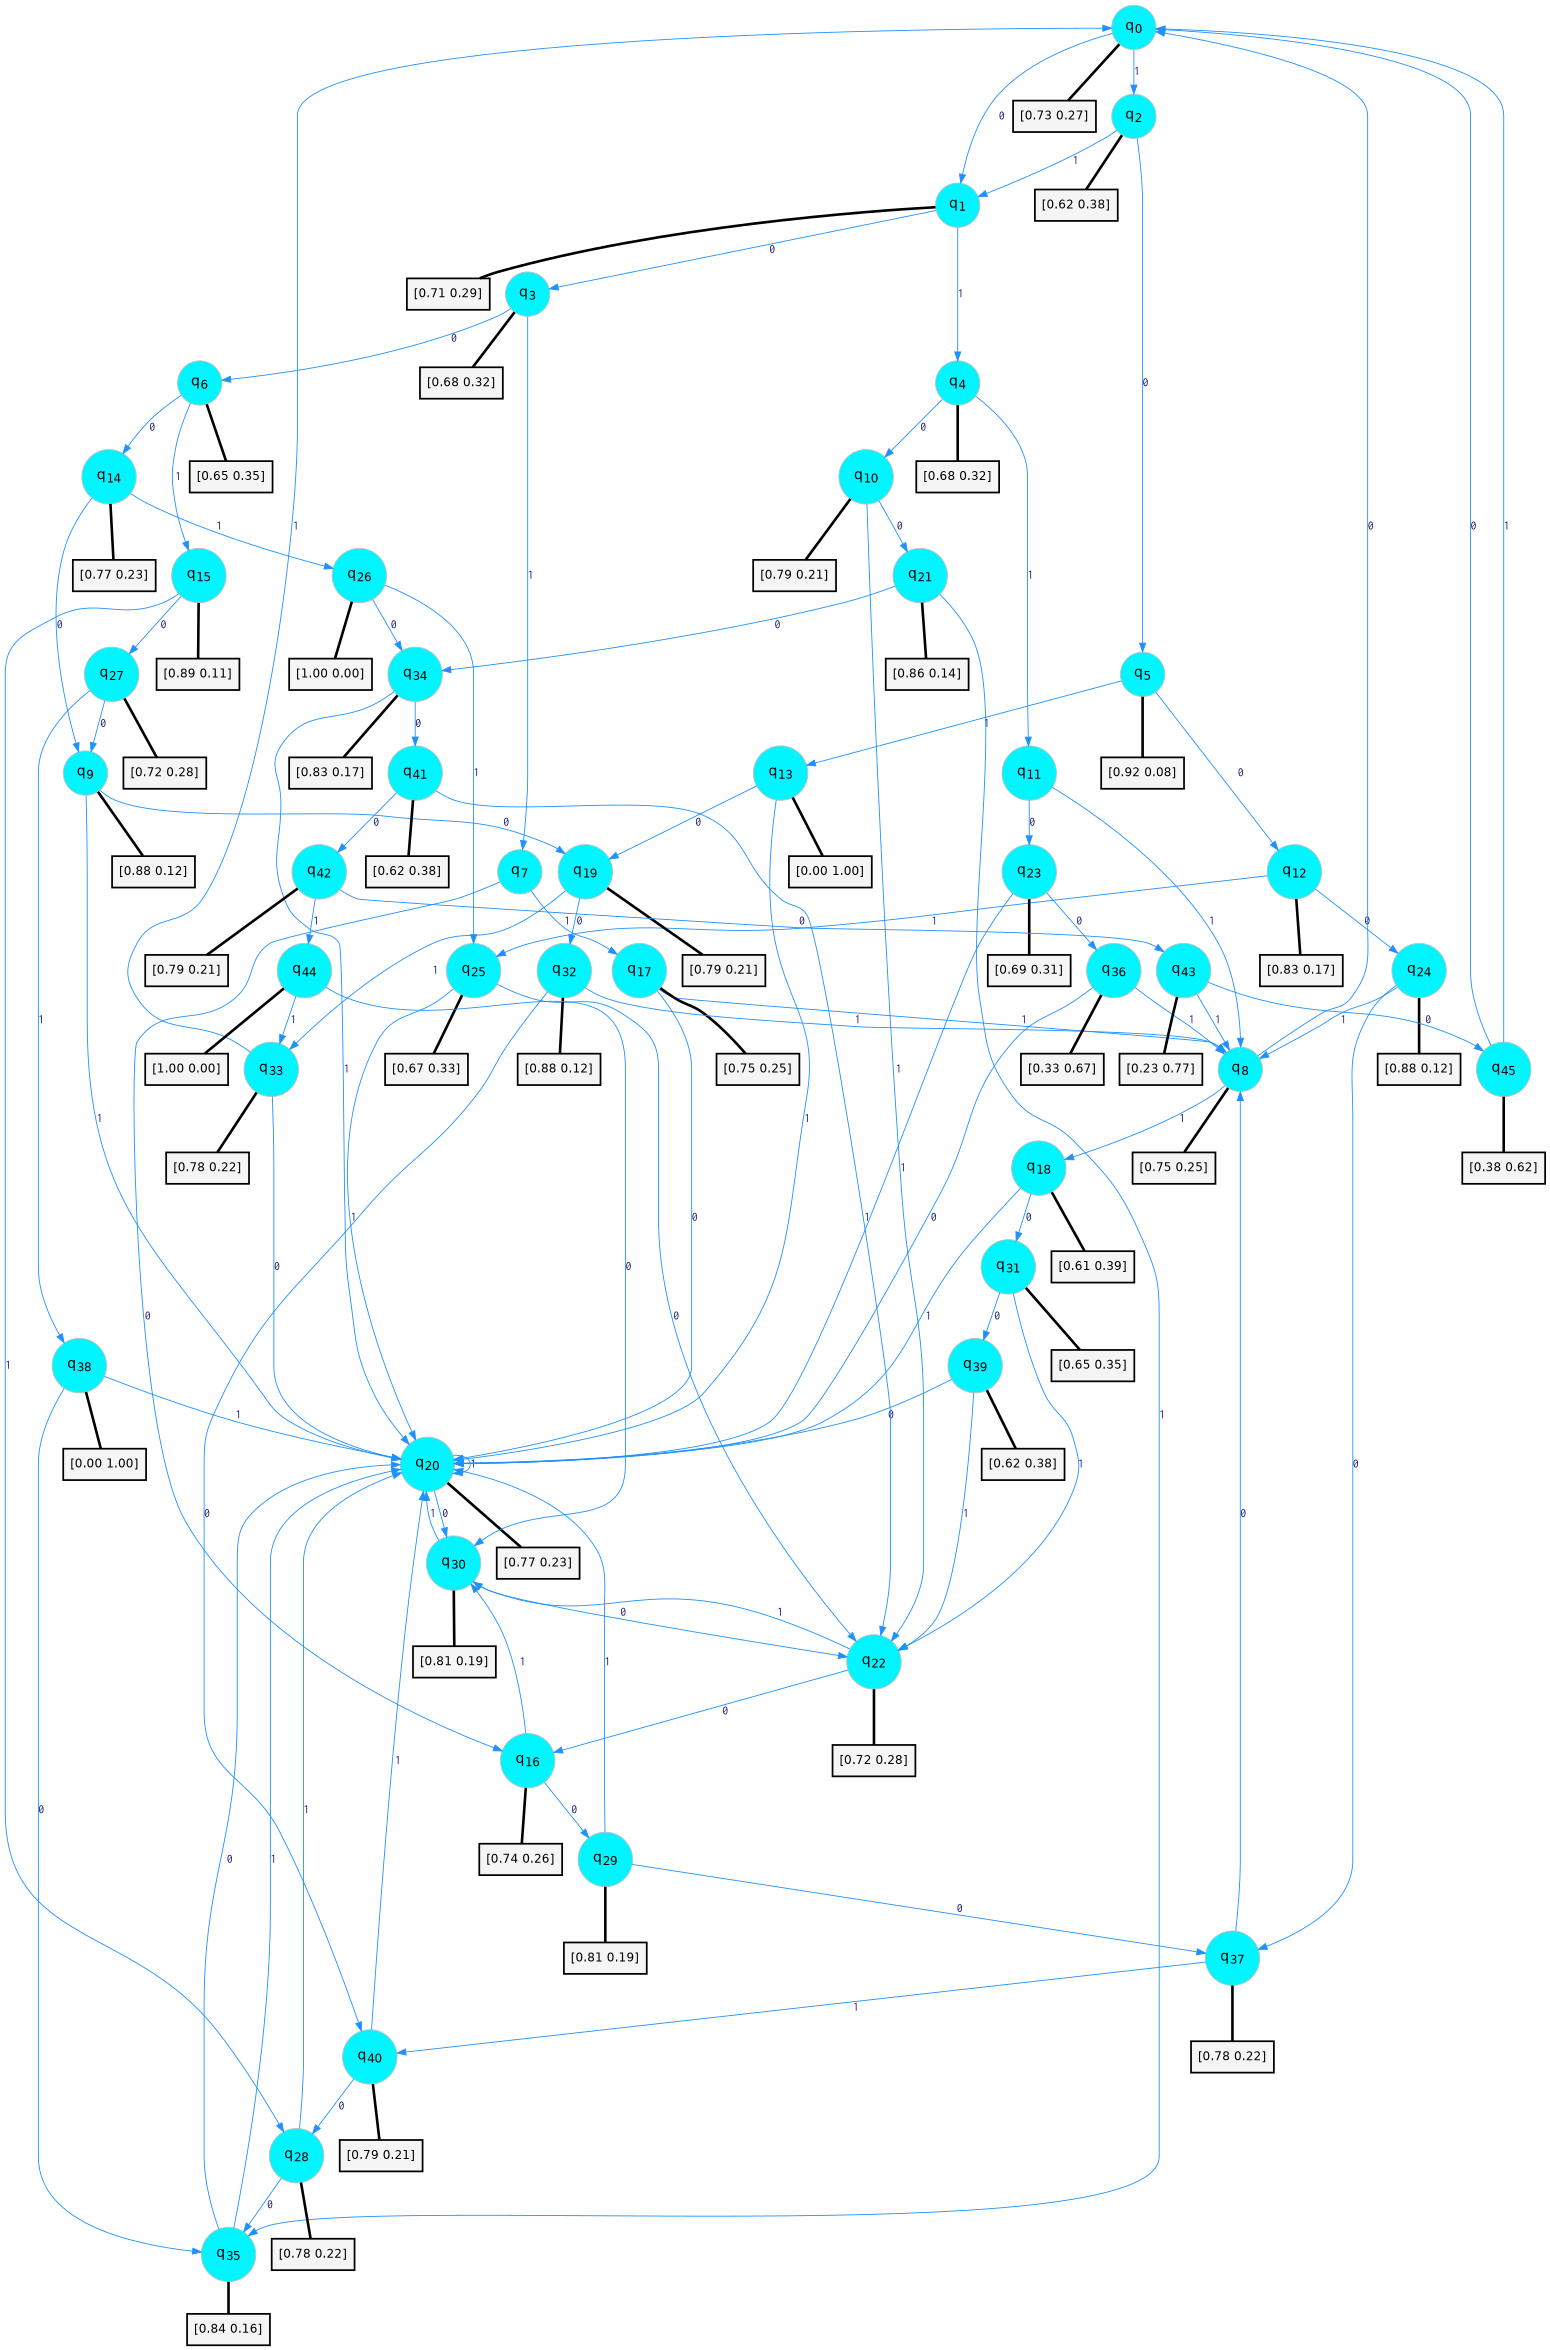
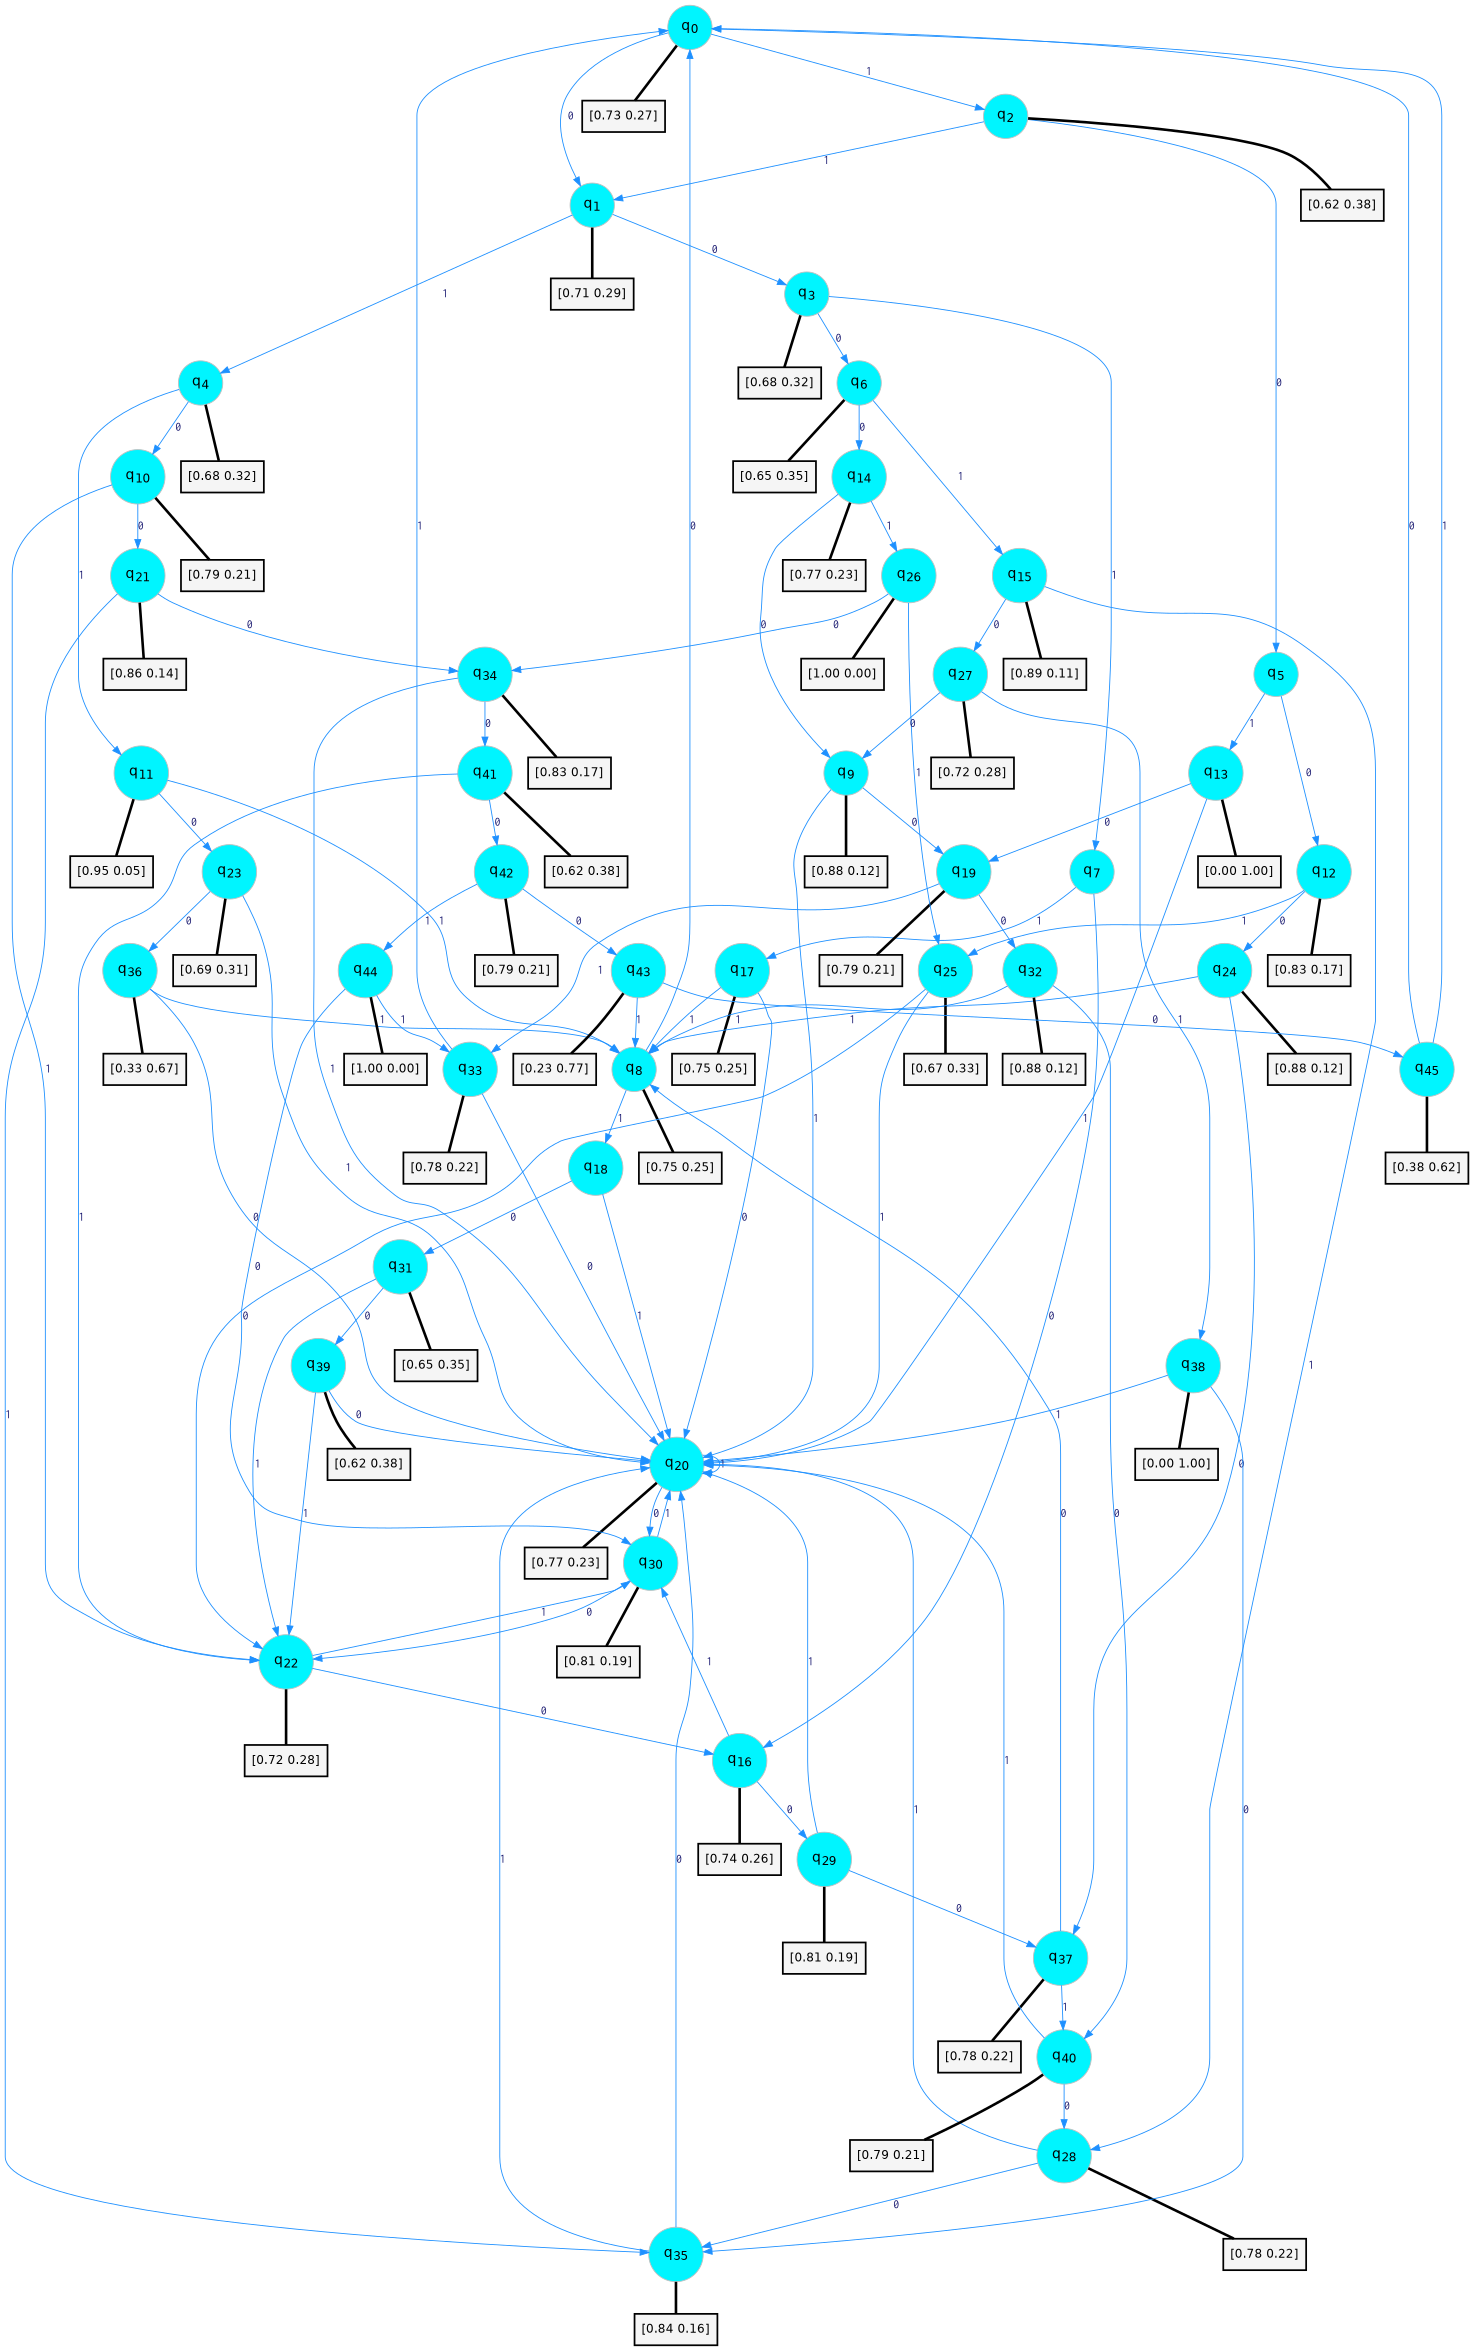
(1143, 773) -> none
none -> (112, 872)
(1093, 1267) -> none
